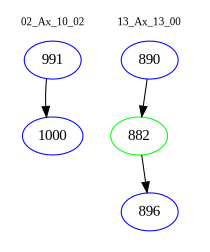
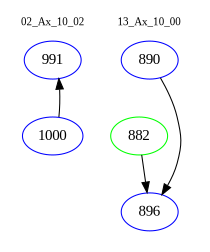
(150, 23) -> (150, 23)
(46, 93) -> (60, 103)
(145, 93) -> (180, 131)
